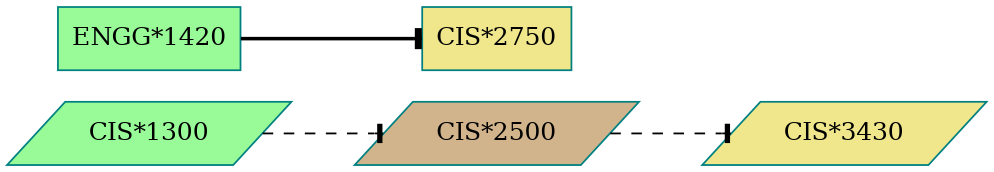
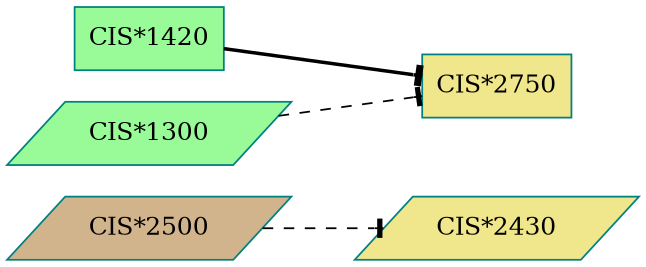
(149, 39) -> (149, 39)
(318, 133) -> (346, 107)
(844, 133) -> (497, 228)
